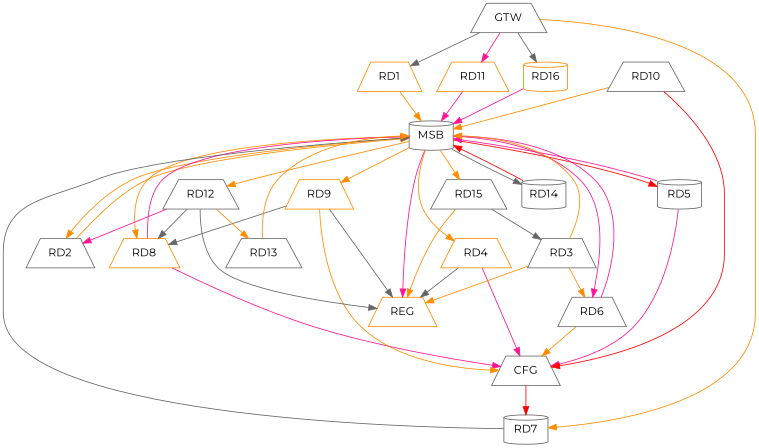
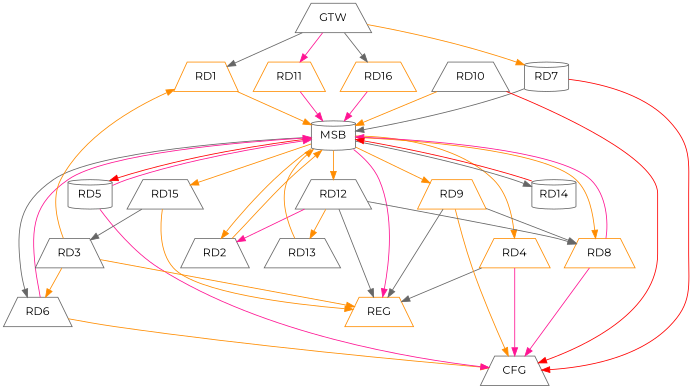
(546, 77) -> (378, 77)
(581, 181) -> (73, 170)
(576, 185) -> (84, 148)
(526, 396) -> (689, 233)
